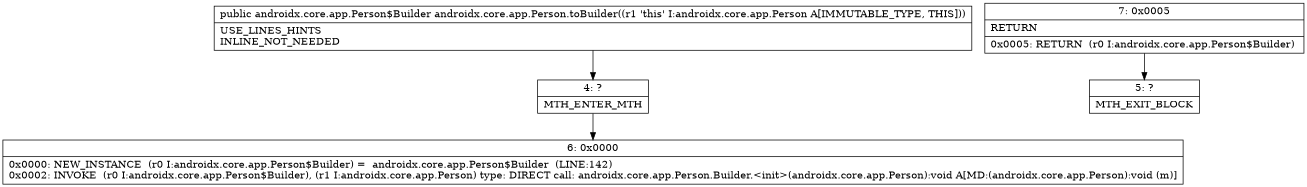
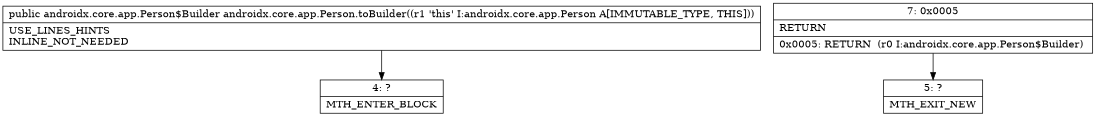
(593, 105) -> (382, 105)
(1144, 105) -> (933, 105)
(593, 162) -> none
